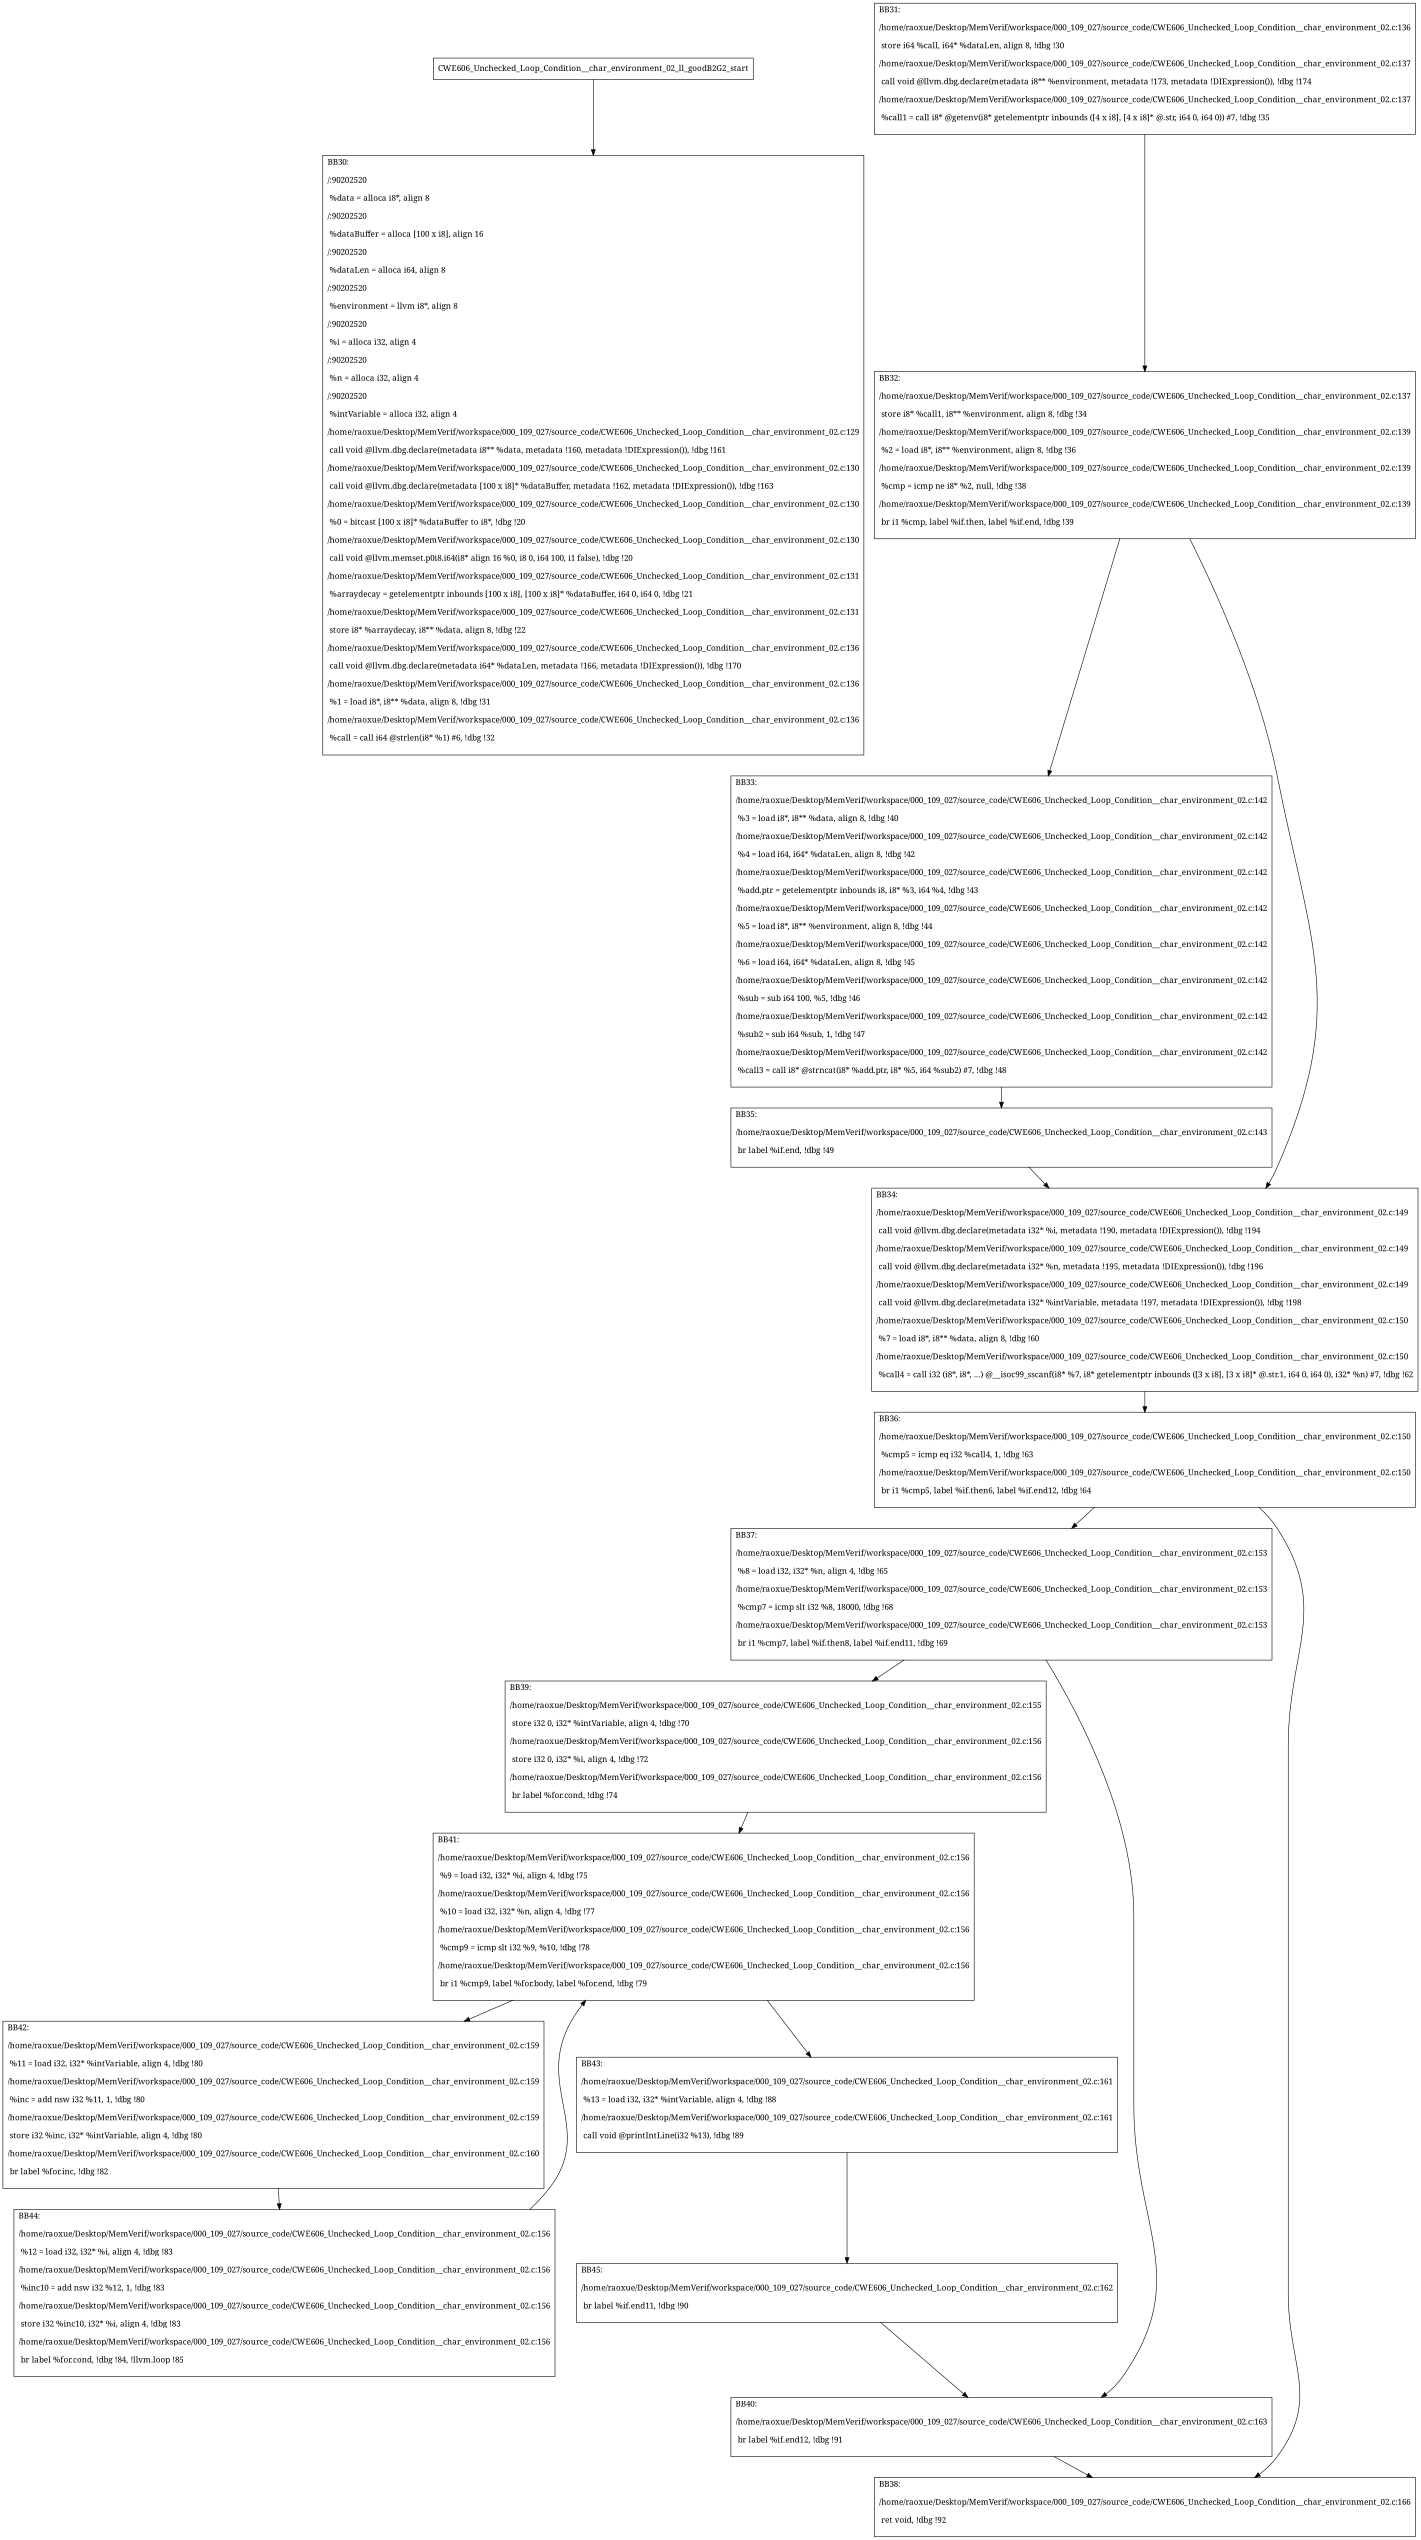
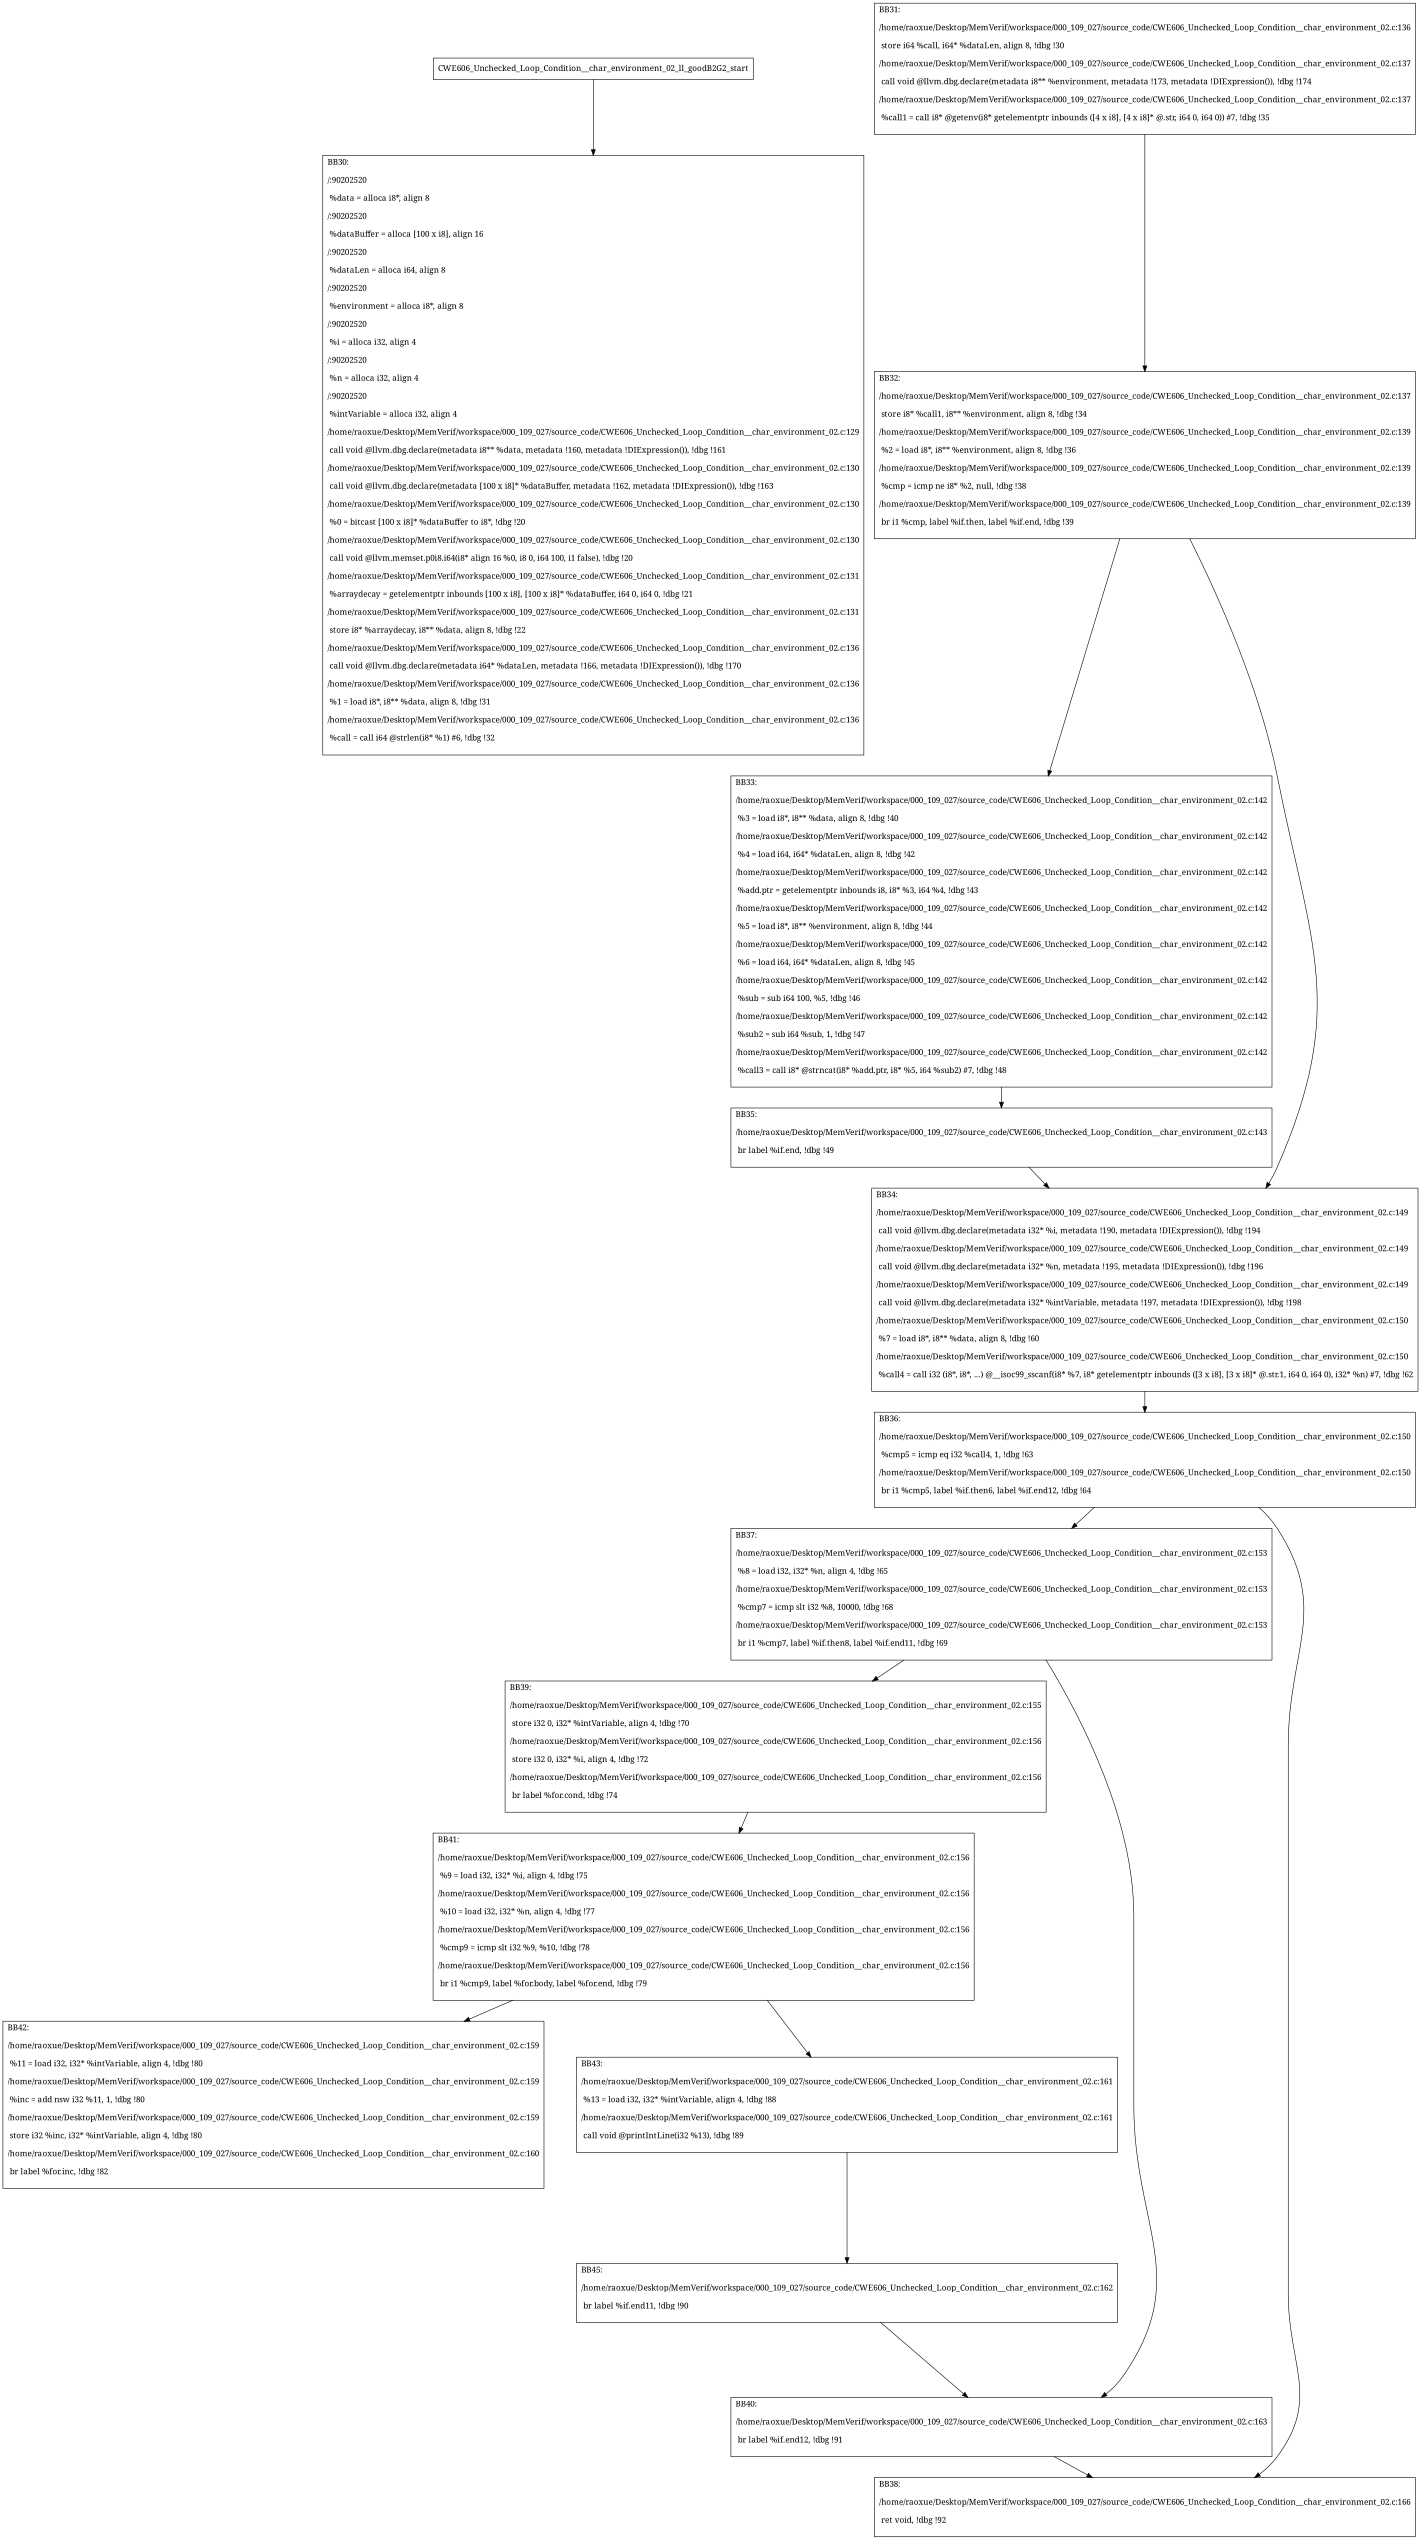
(393, 306) -> (396, 306)
(815, 1607) -> (815, 1607)
(284, 2293) -> none
